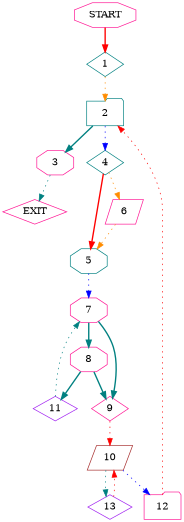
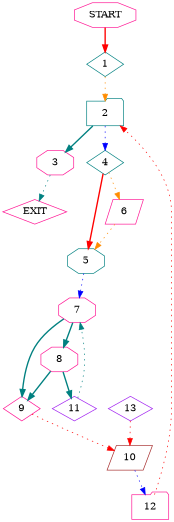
(105, 480) -> none
